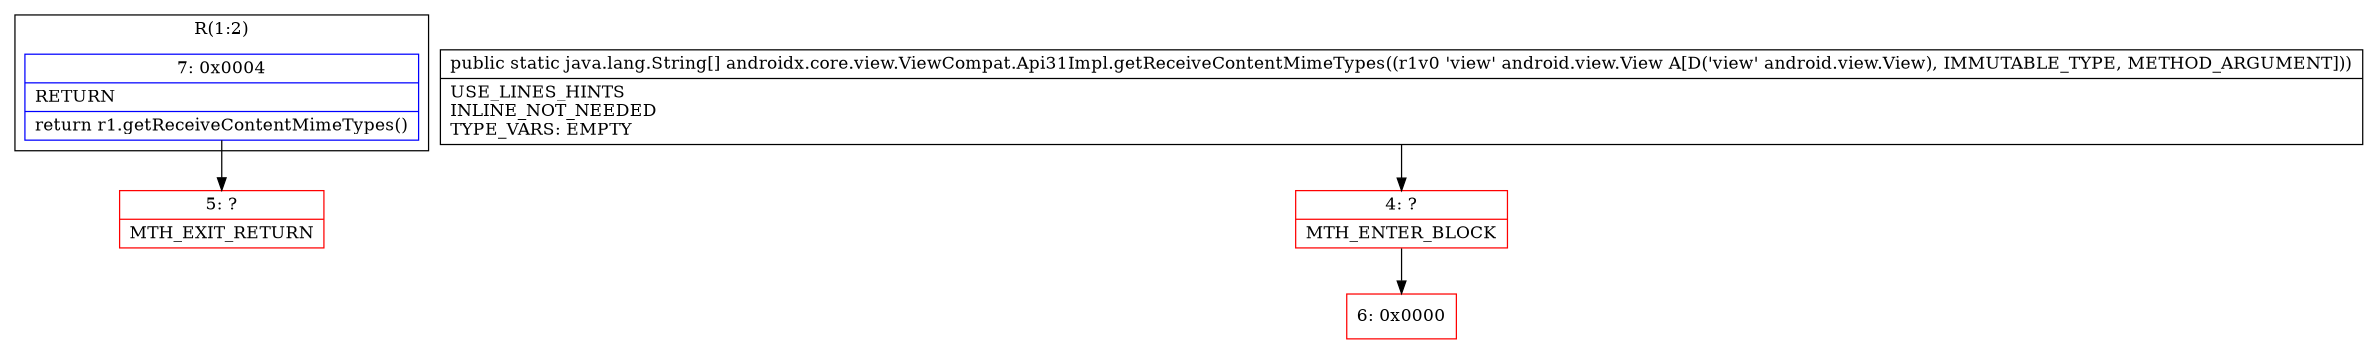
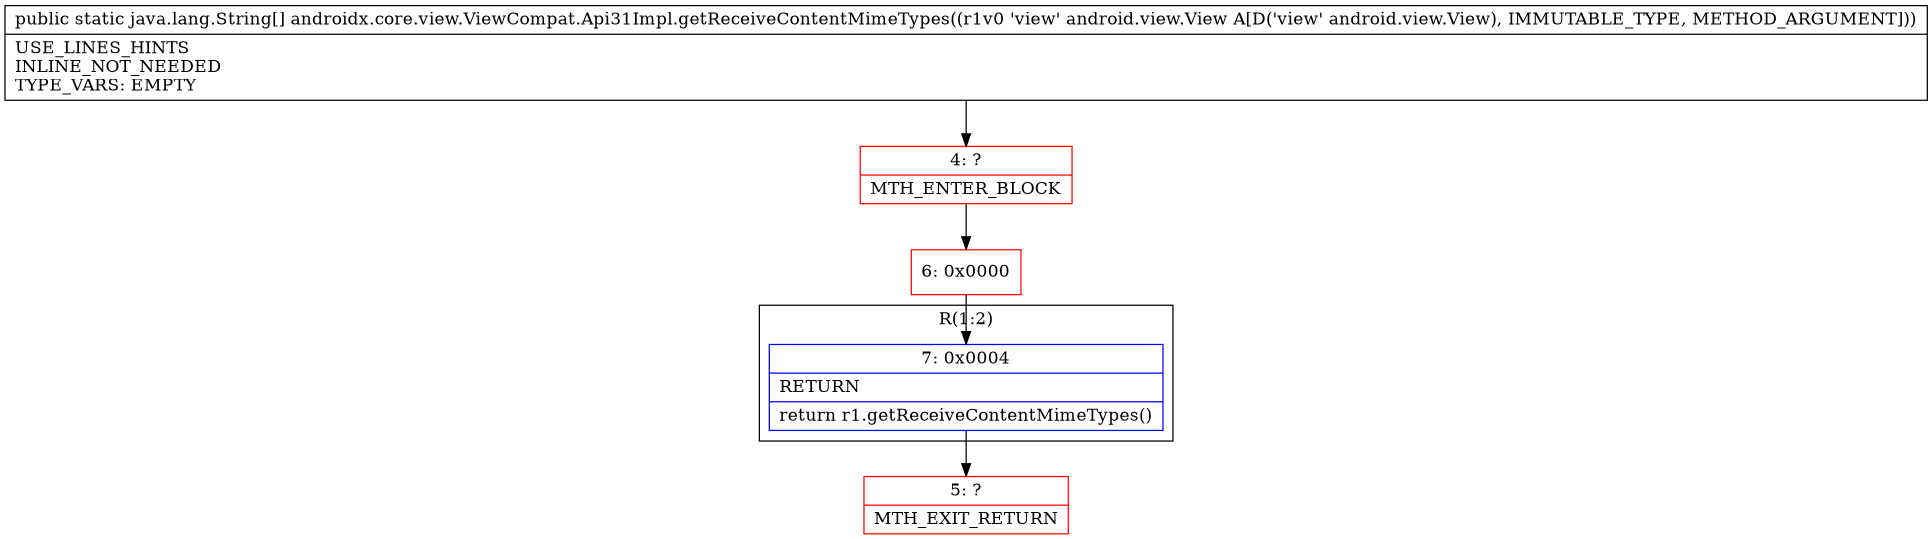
none -> (966, 313)
